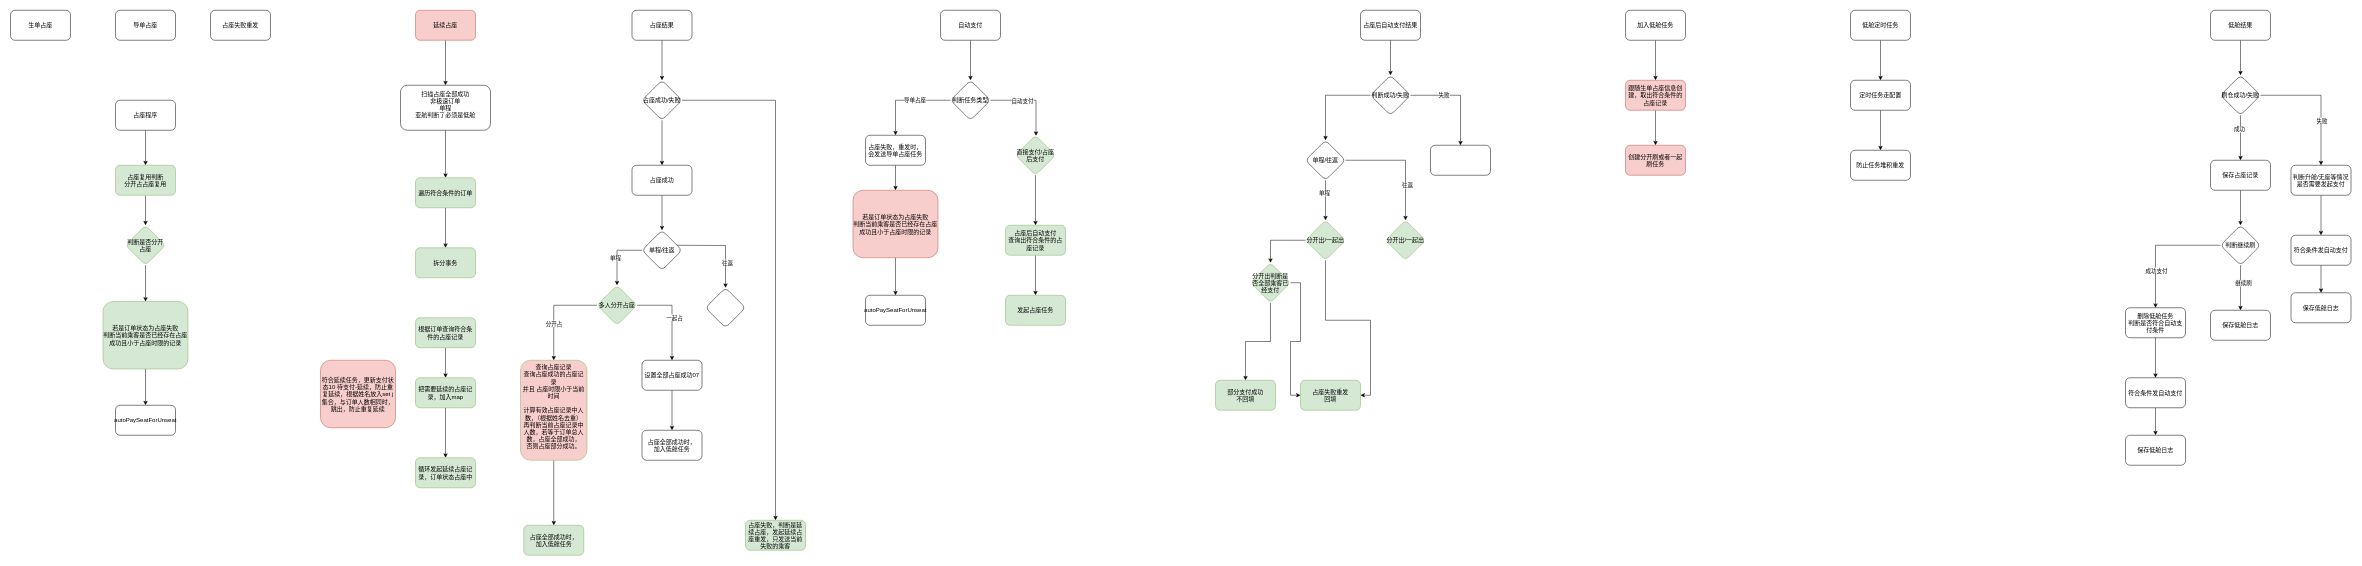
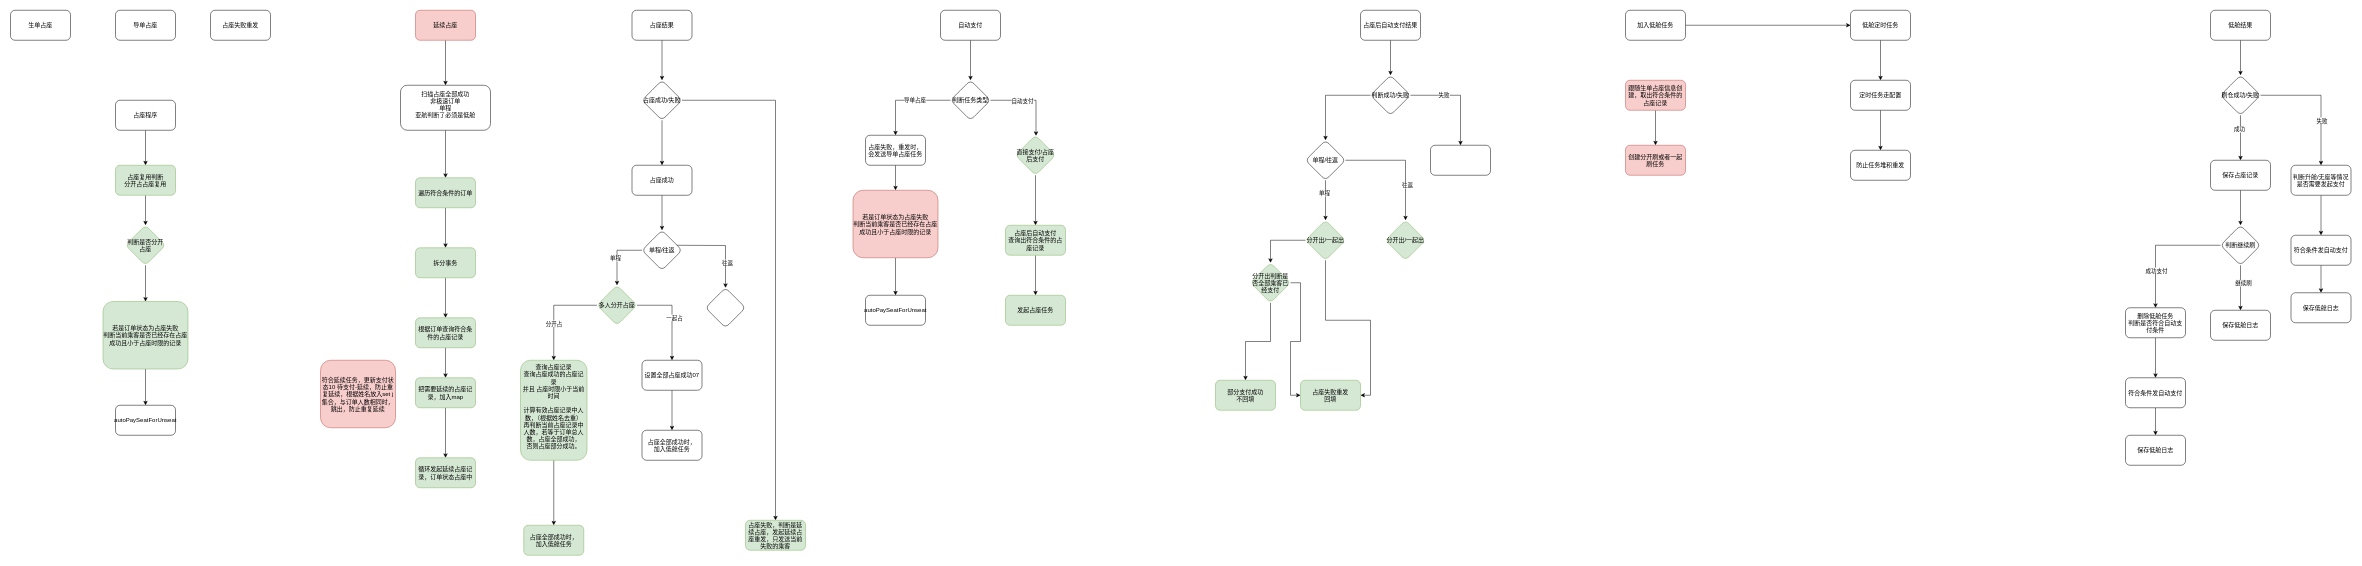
(1655, 75) -> (1845, 25)
none -> (445, 314)
(554, 410) -> (554, 410)
